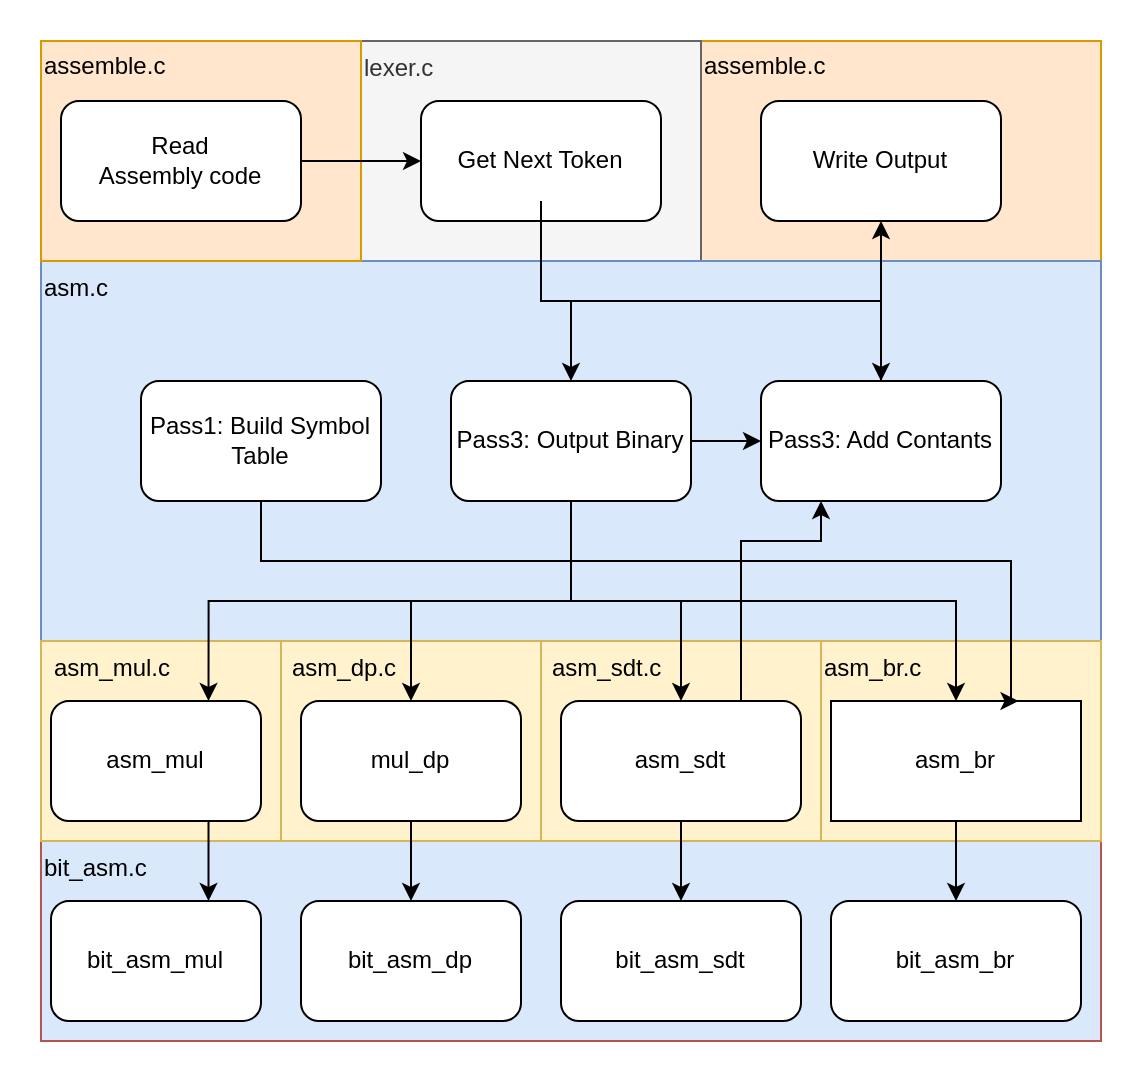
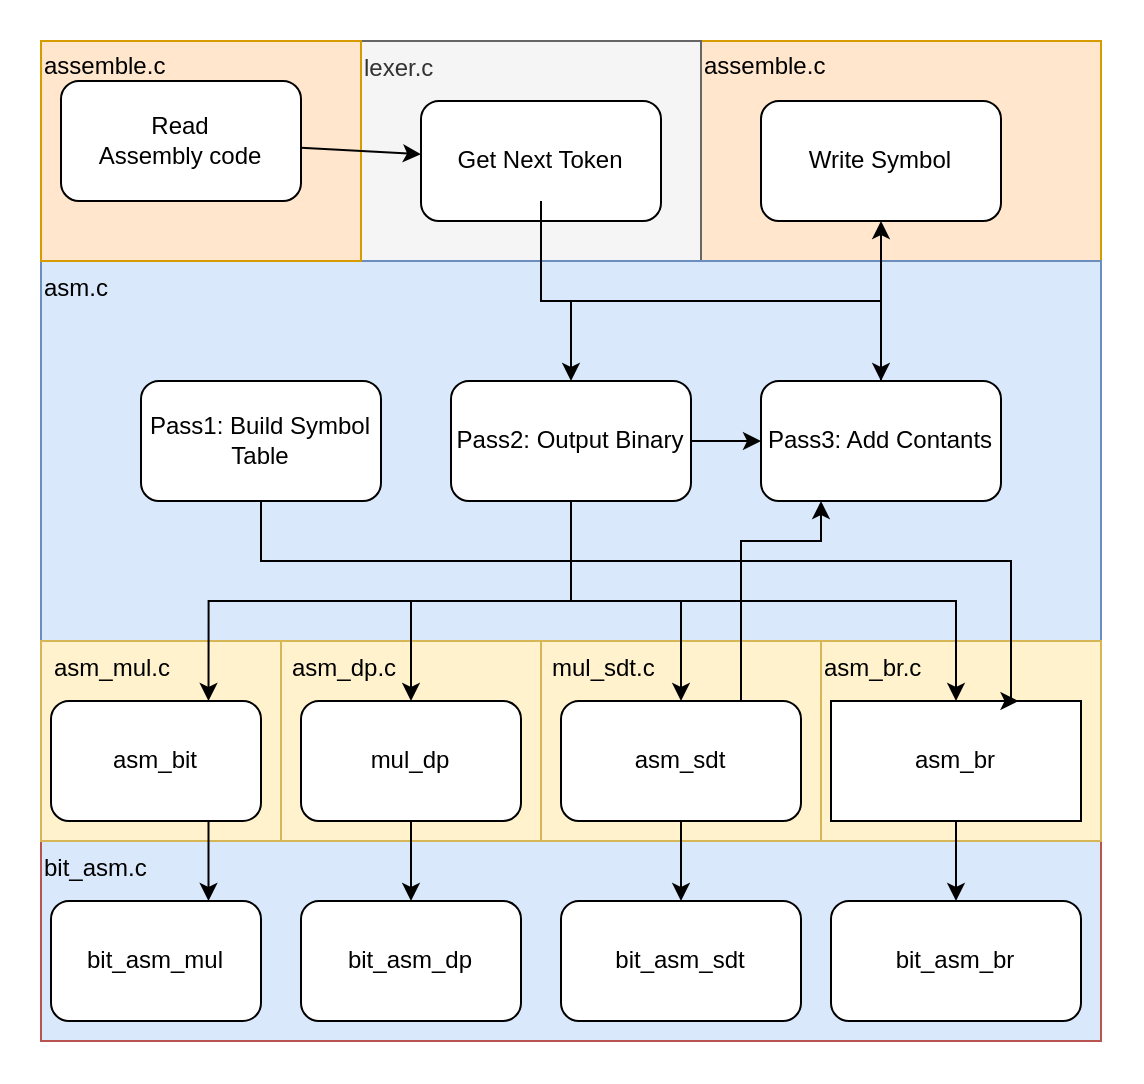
(181, 161) -> (181, 141)
(881, 161) -> (881, 161)
(571, 441) -> (571, 441)
(610, 669) -> (607, 669)
(156, 761) -> (156, 761)
